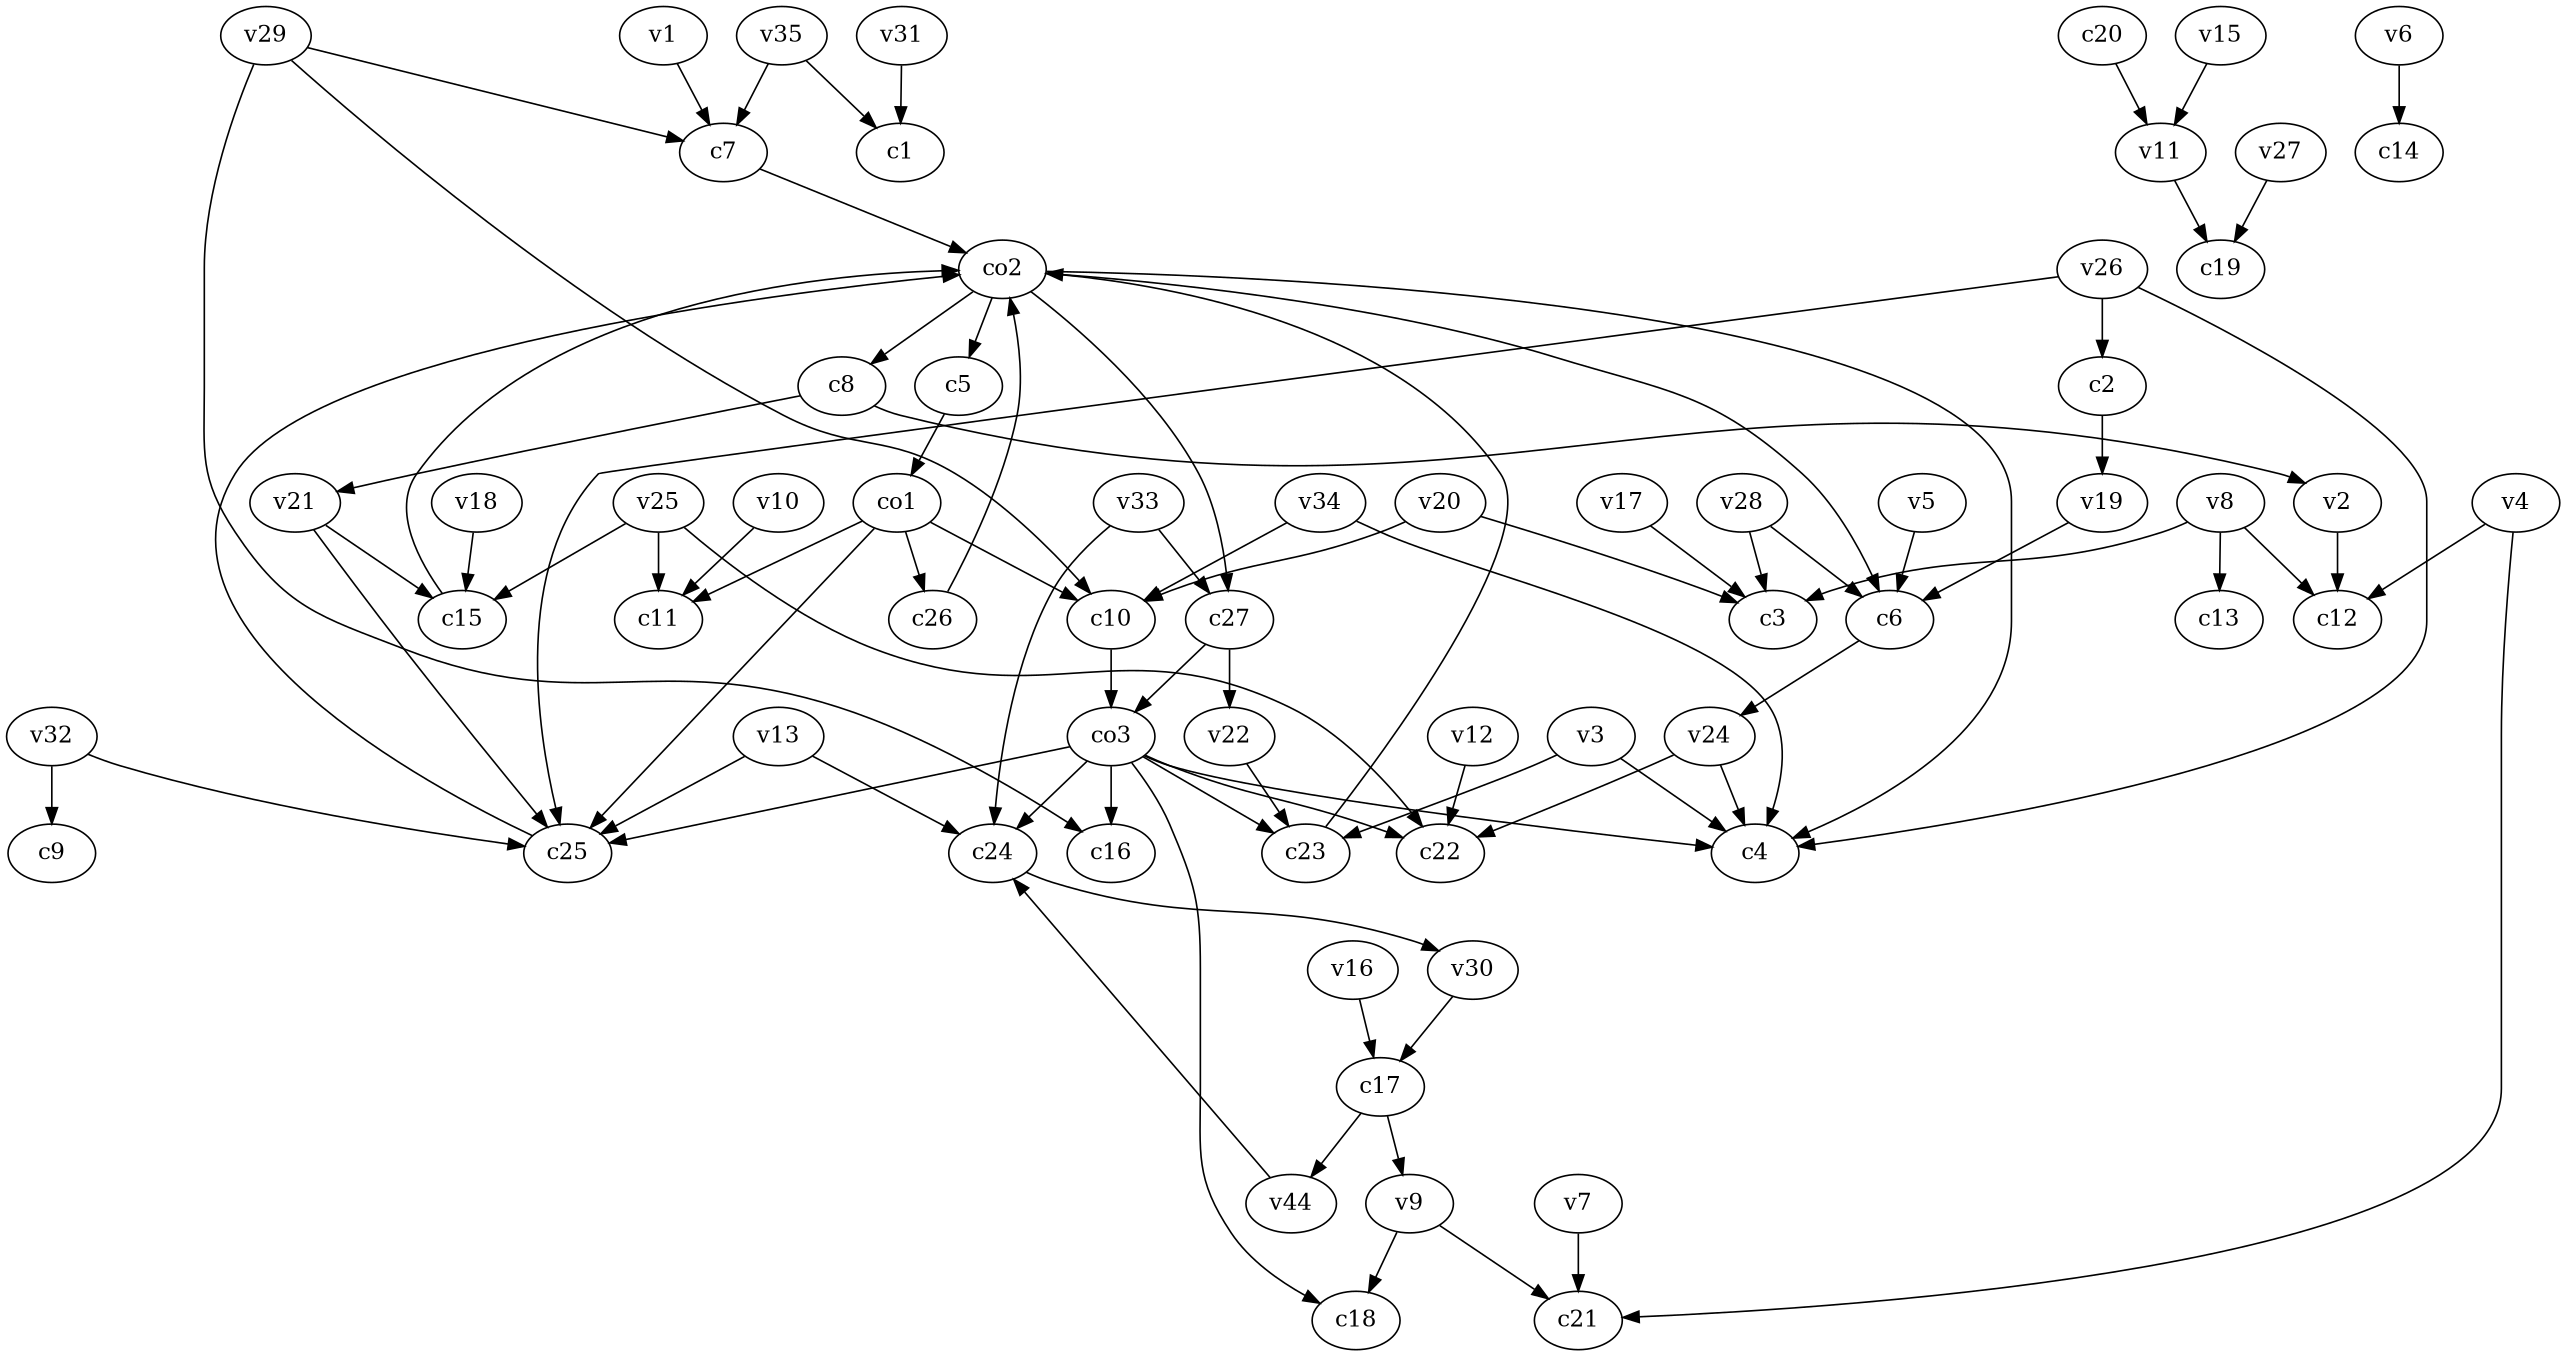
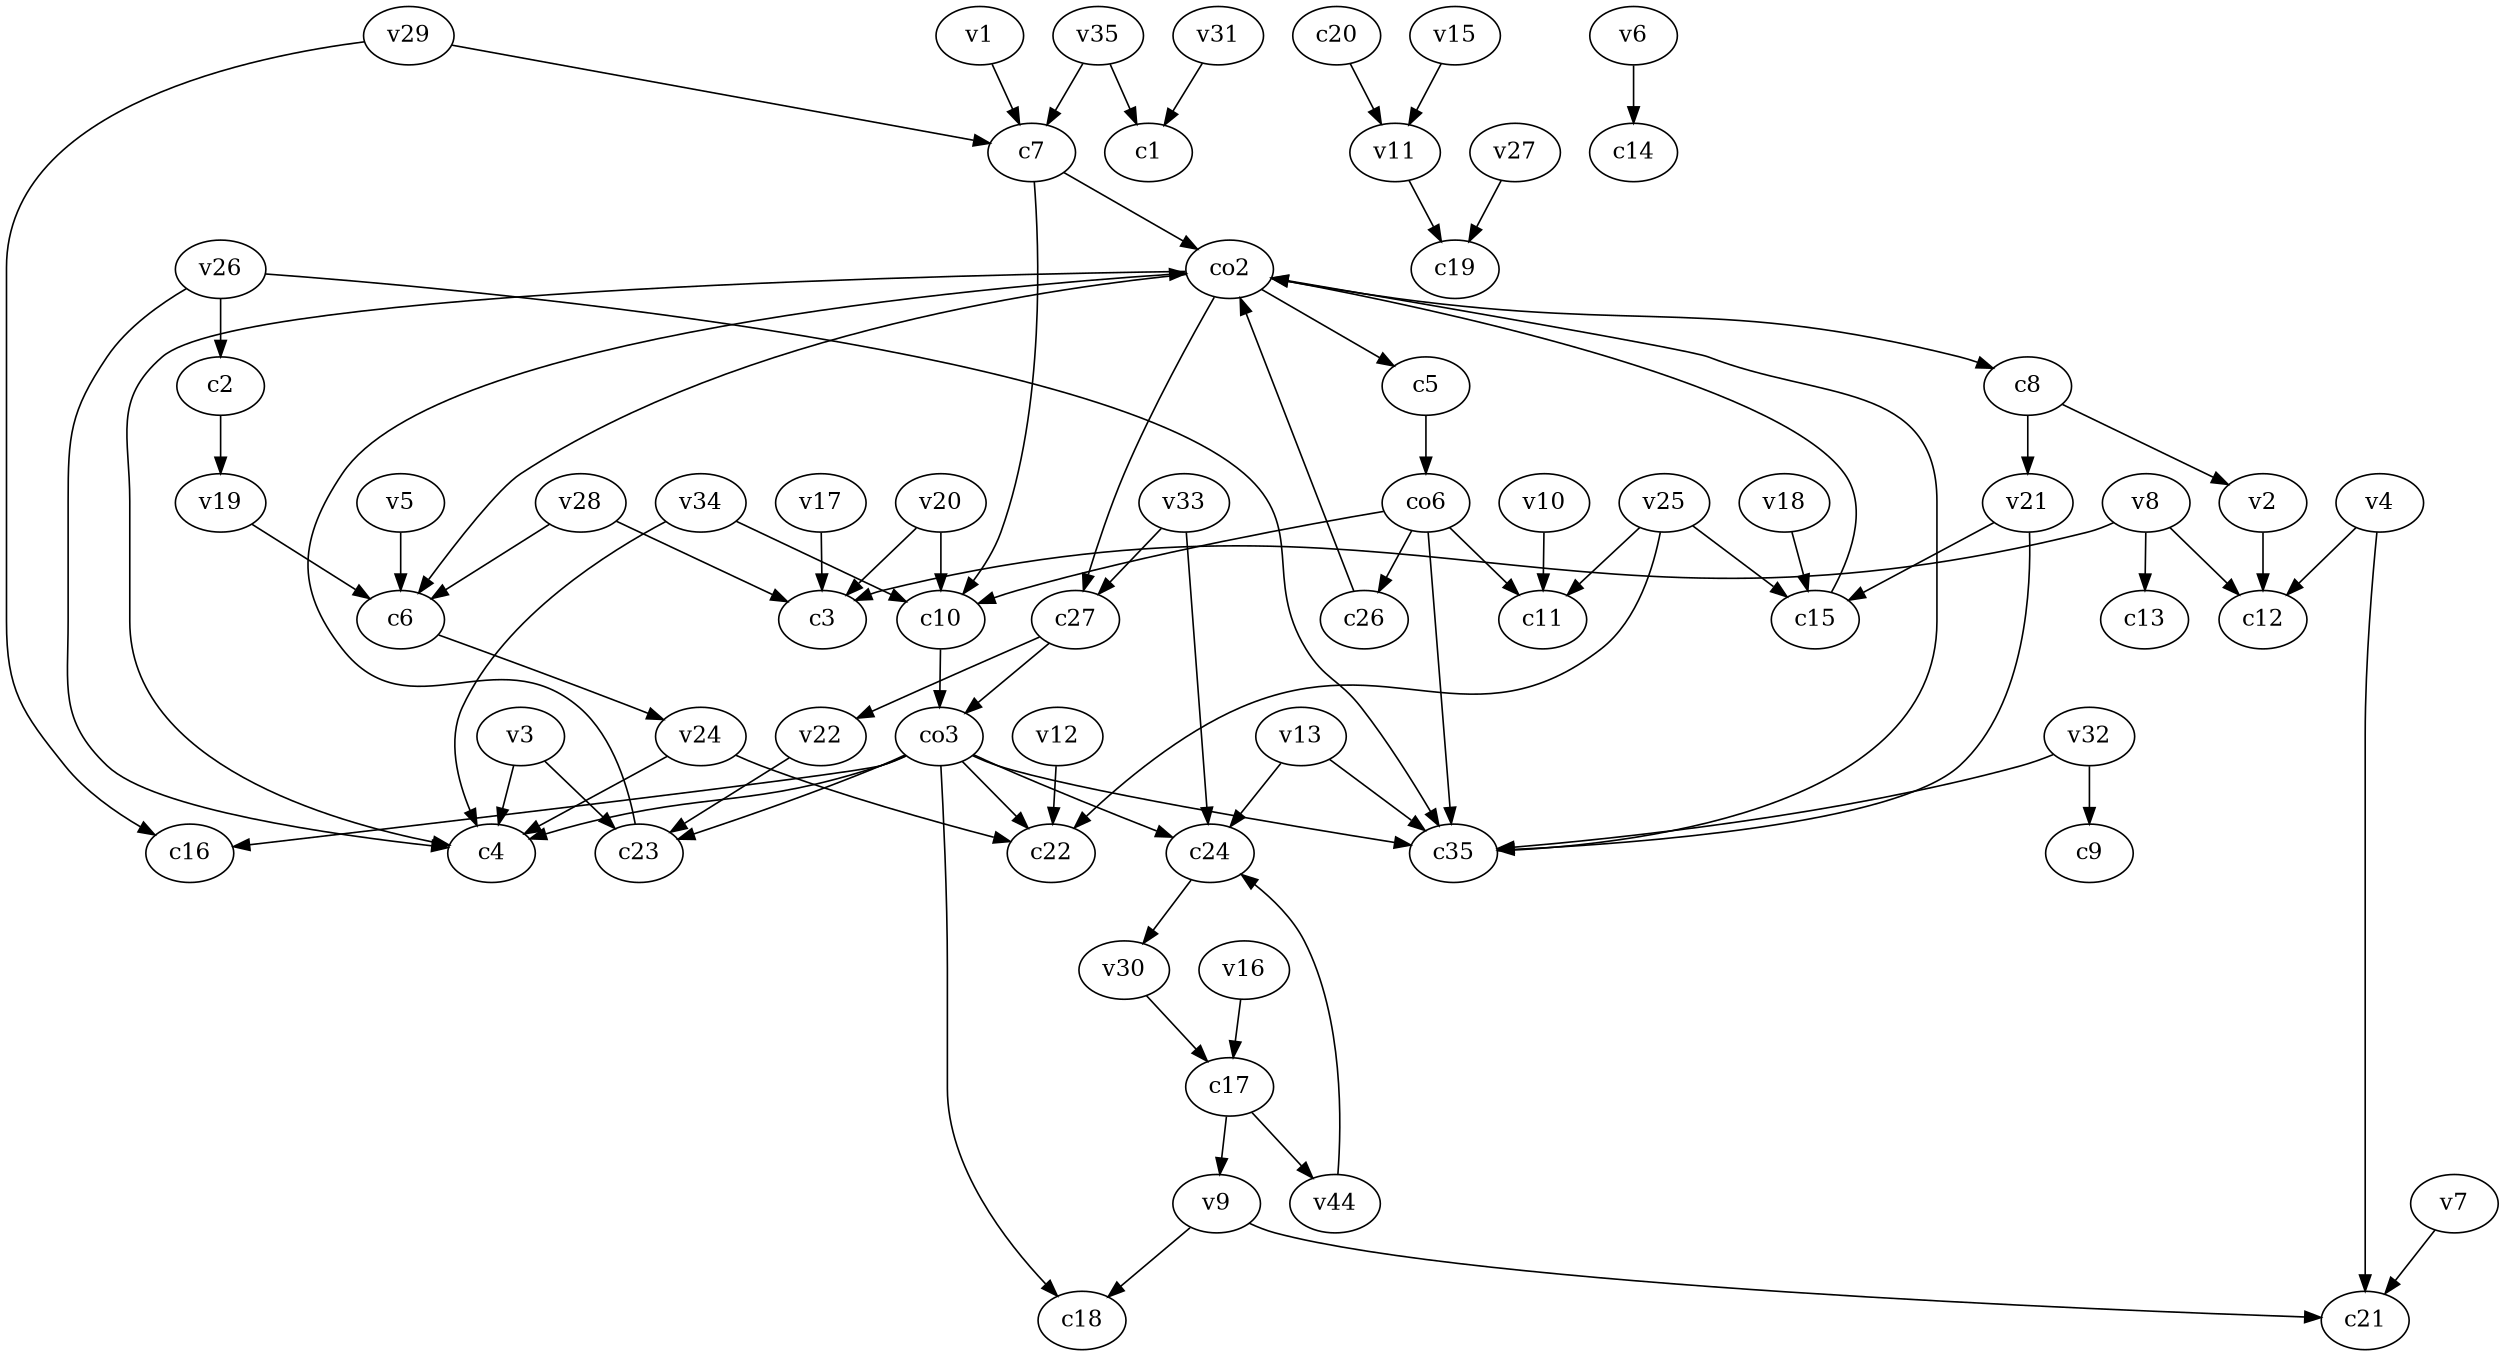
(671, 350) -> (1031, 397)
(897, 503) -> (1426, 503)
(568, 853) -> (1454, 853)
